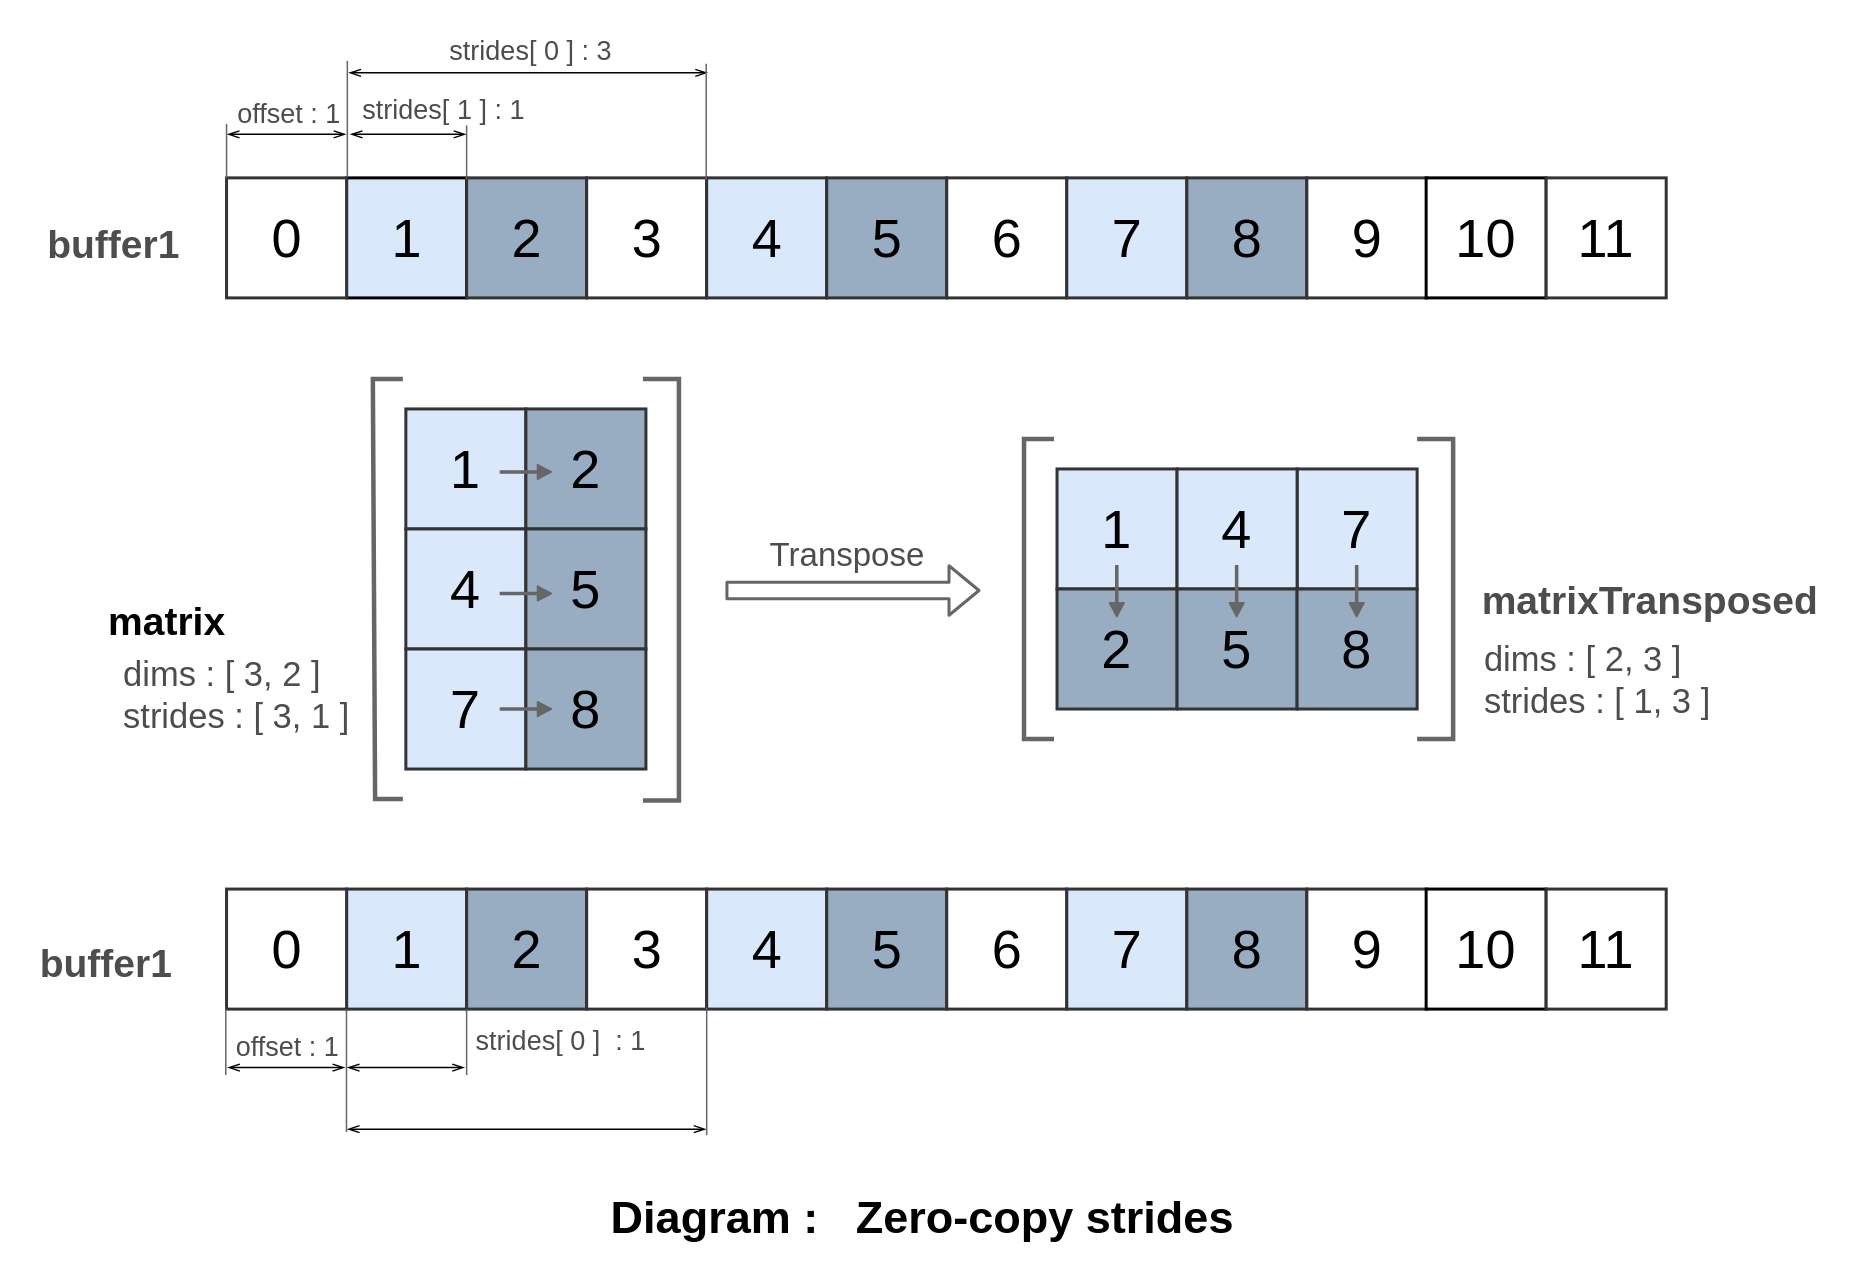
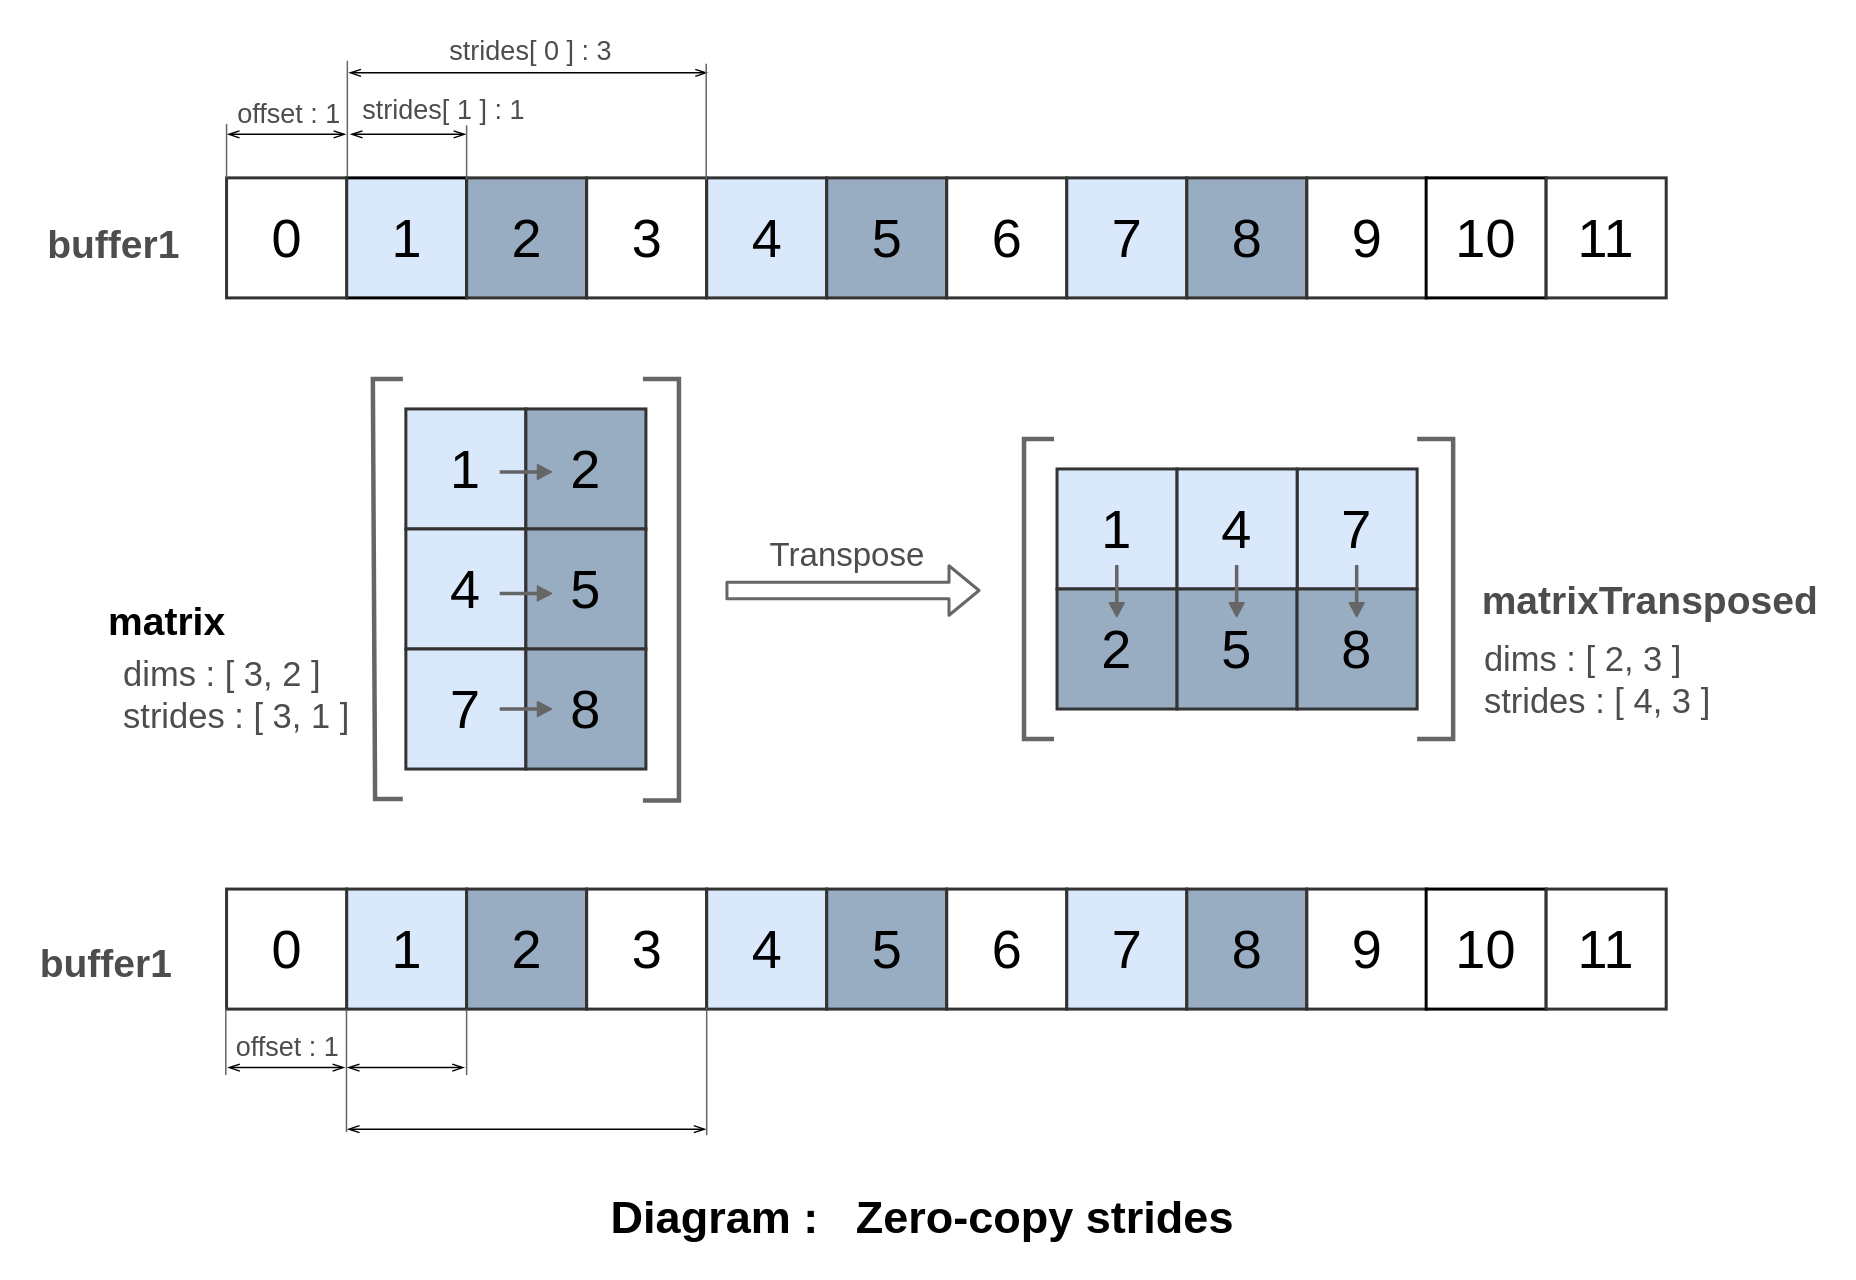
(1622, 680) -> (1622, 680)
(560, 1041) -> none
